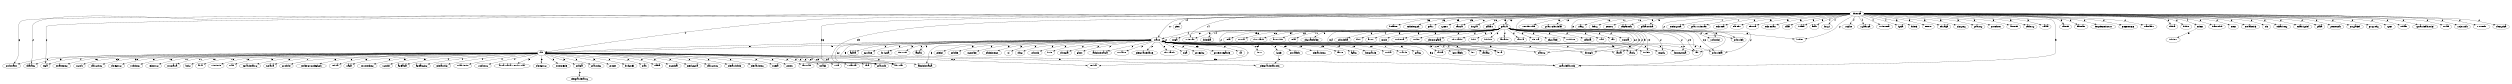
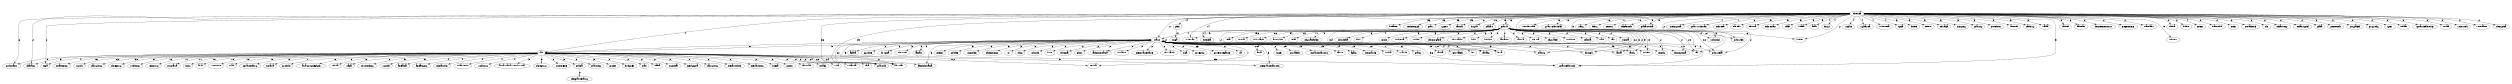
(2482, 27) -> (2482, 27)
(1354, 30) -> (1342, 30)
(1340, 31) -> (1176, 33)
(2188, 33) -> (2090, 17)
(1371, 40) -> none
(1259, 53) -> (1259, 53)
(1319, 53) -> (1319, 53)
(1278, 59) -> (1221, 43)
(311, 66) -> (311, 66)
